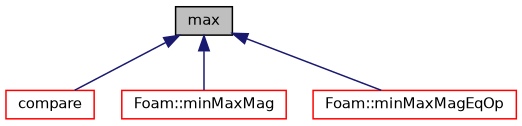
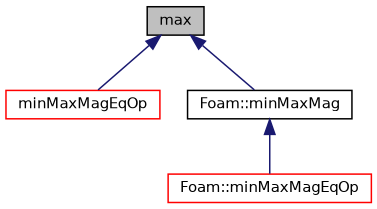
(314, 65) -> (270, 154)
(50, 105) -> (83, 105)
(204, 105) -> (270, 105)
